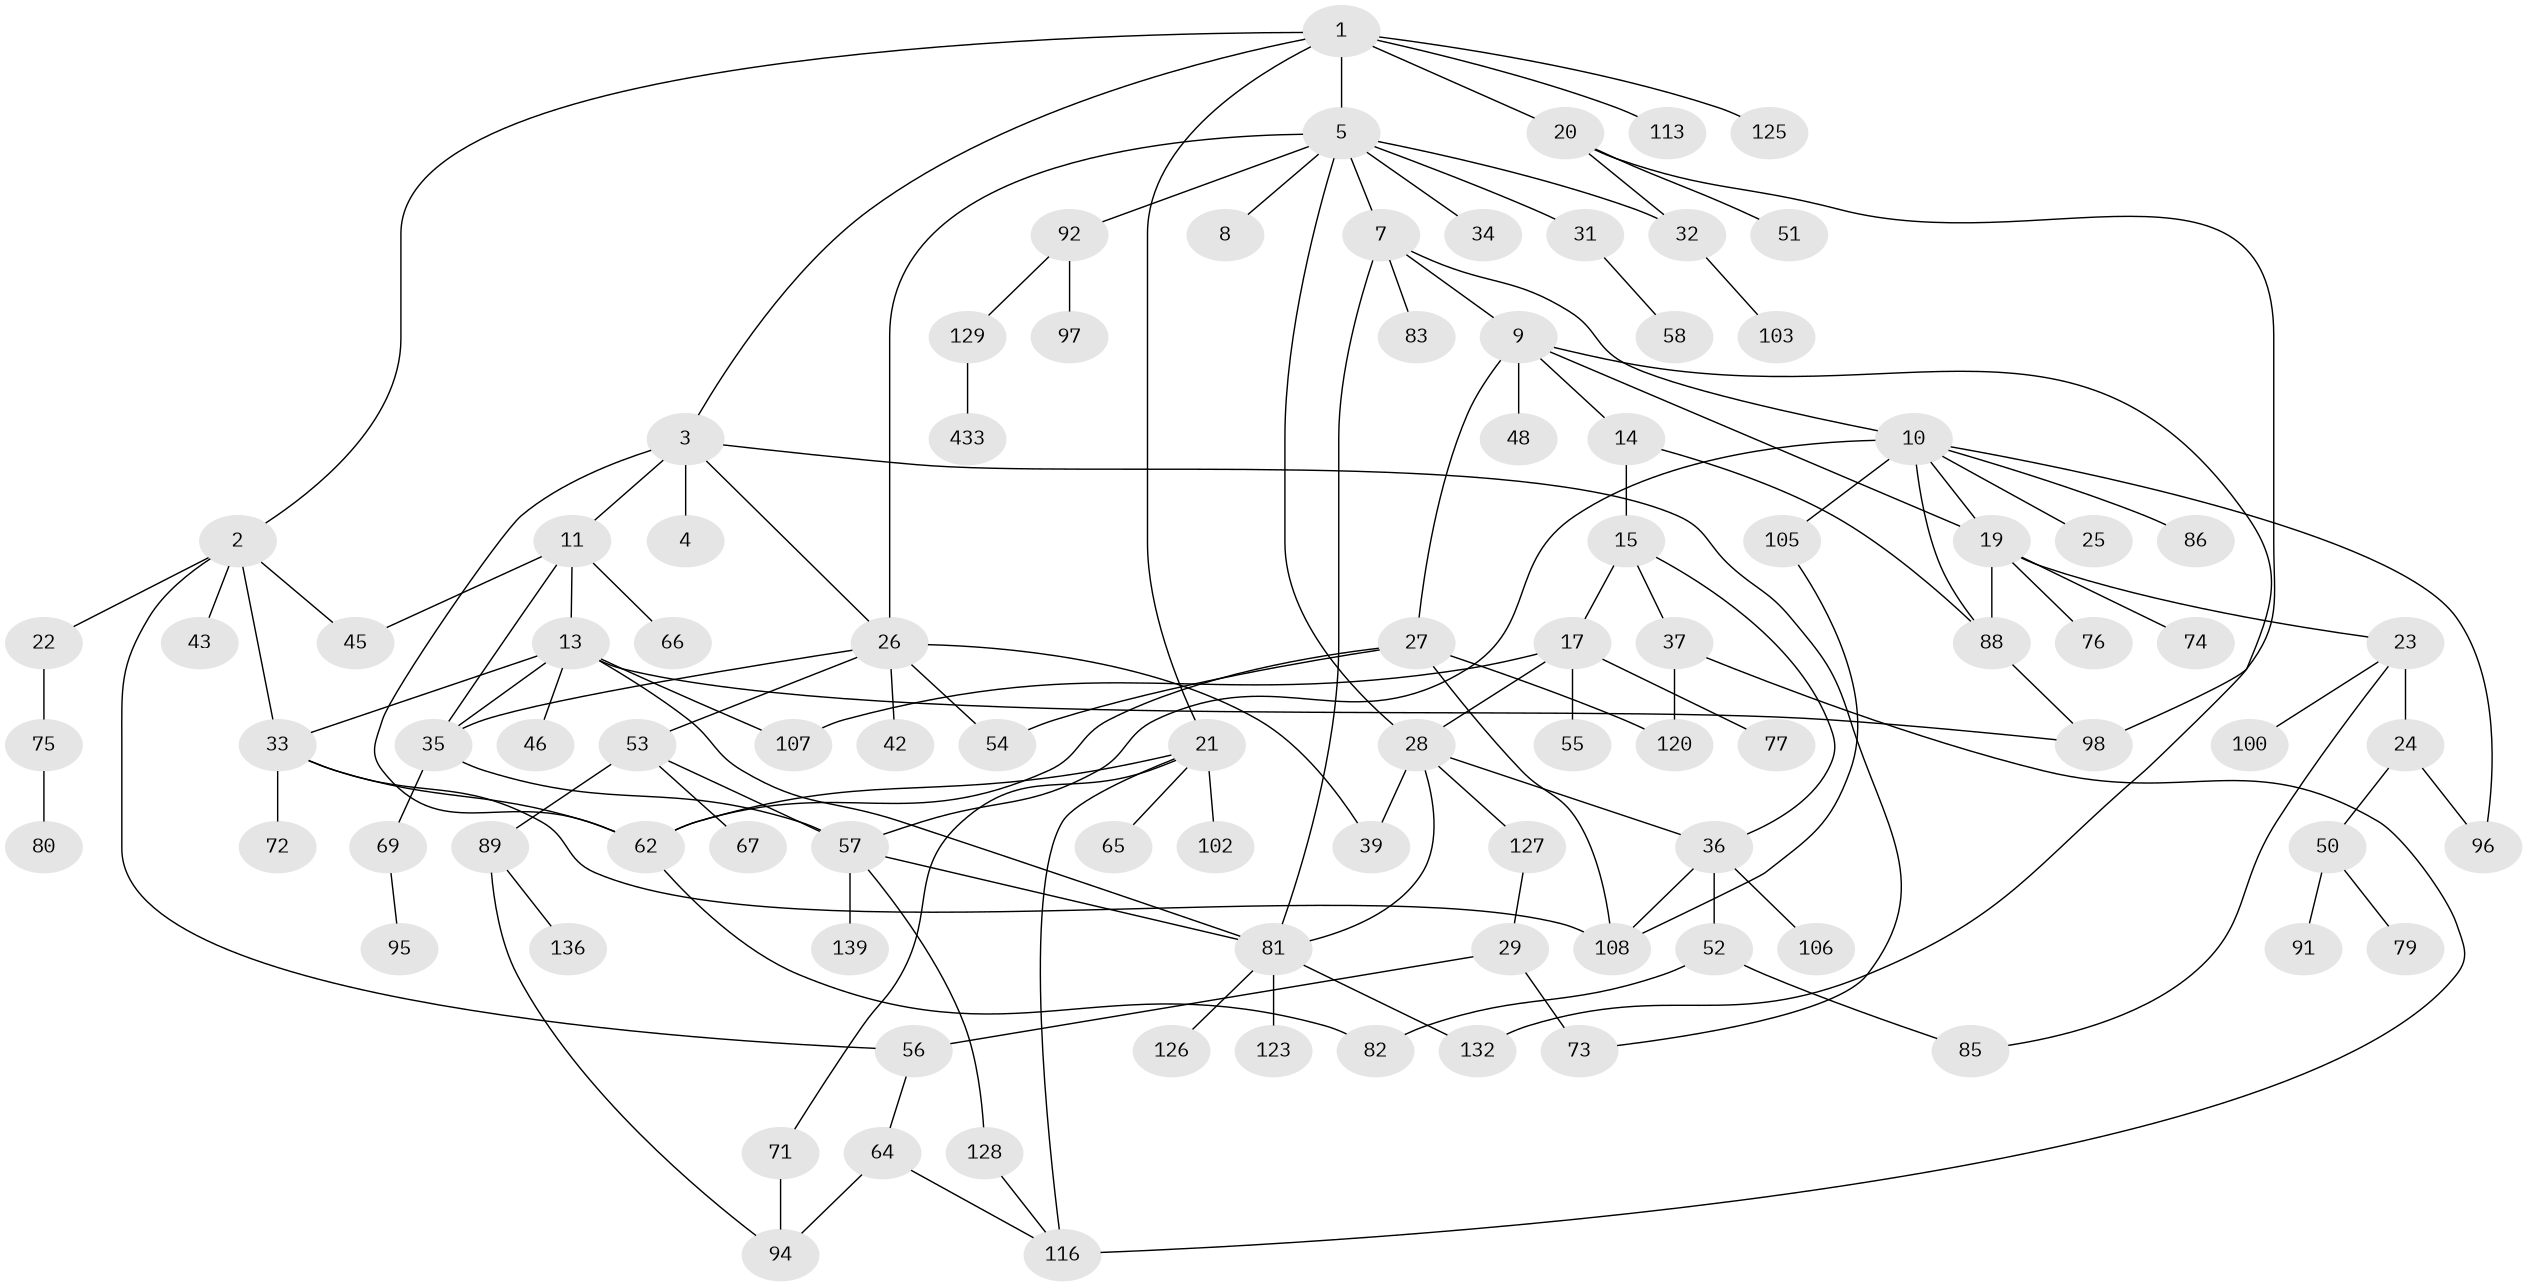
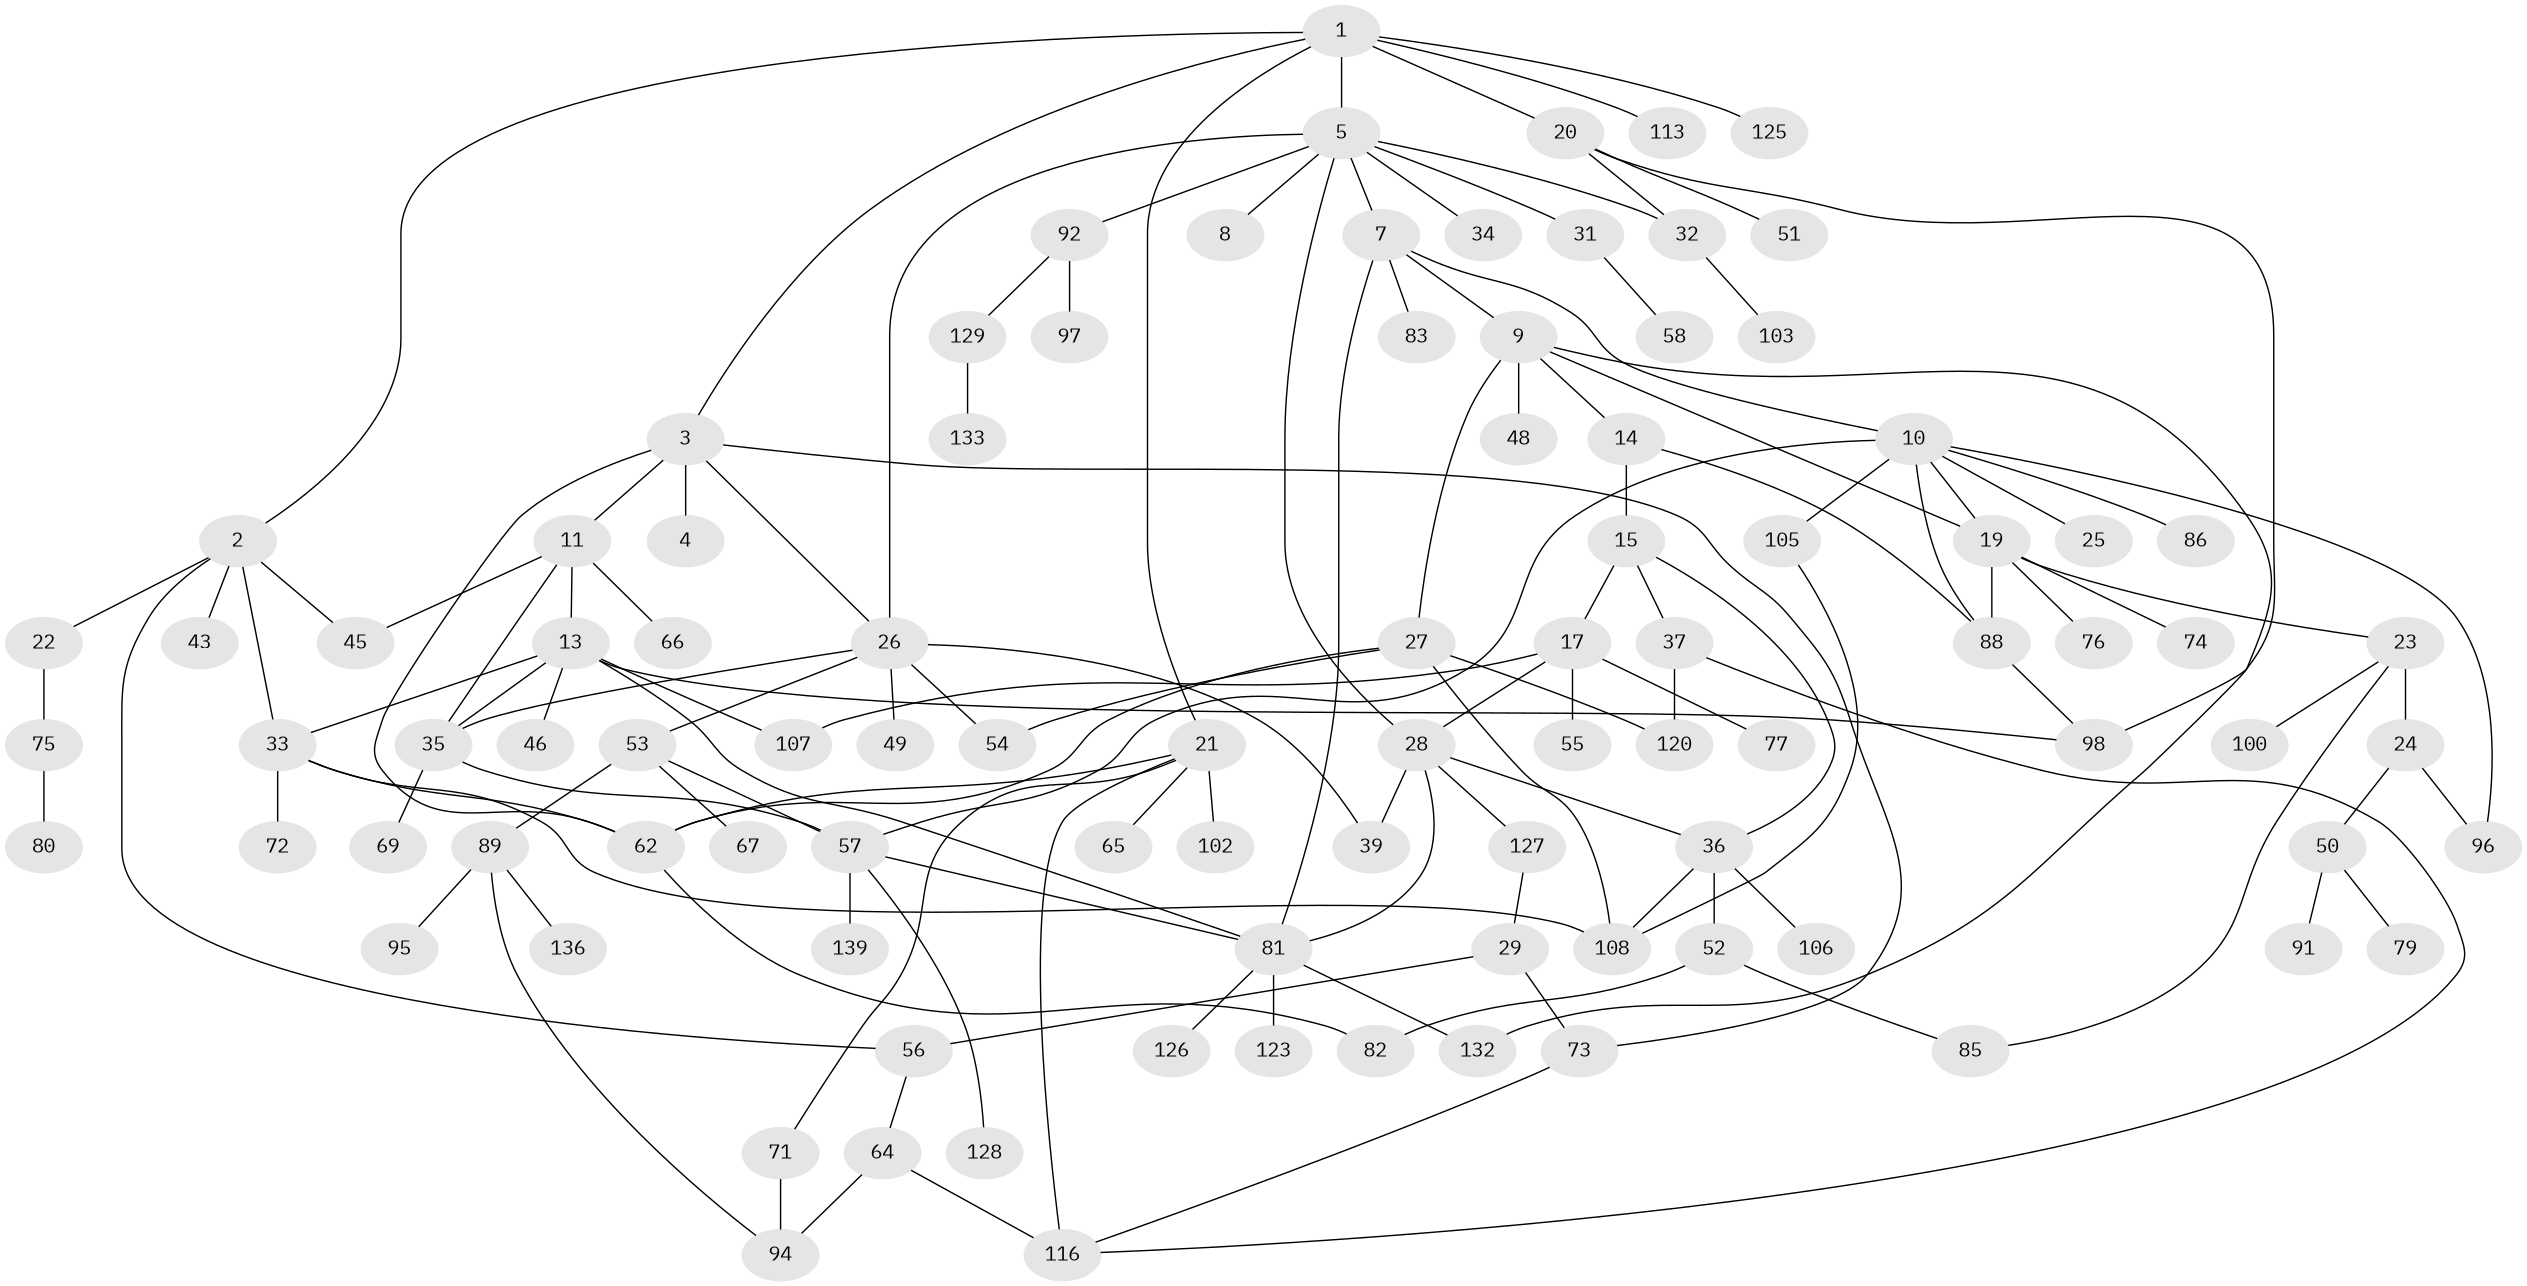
(968, 439) -> (968, 439)
(895, 745) -> (895, 745)
(394, 898) -> (445, 898)
(1024, 1204) -> (1324, 1158)
